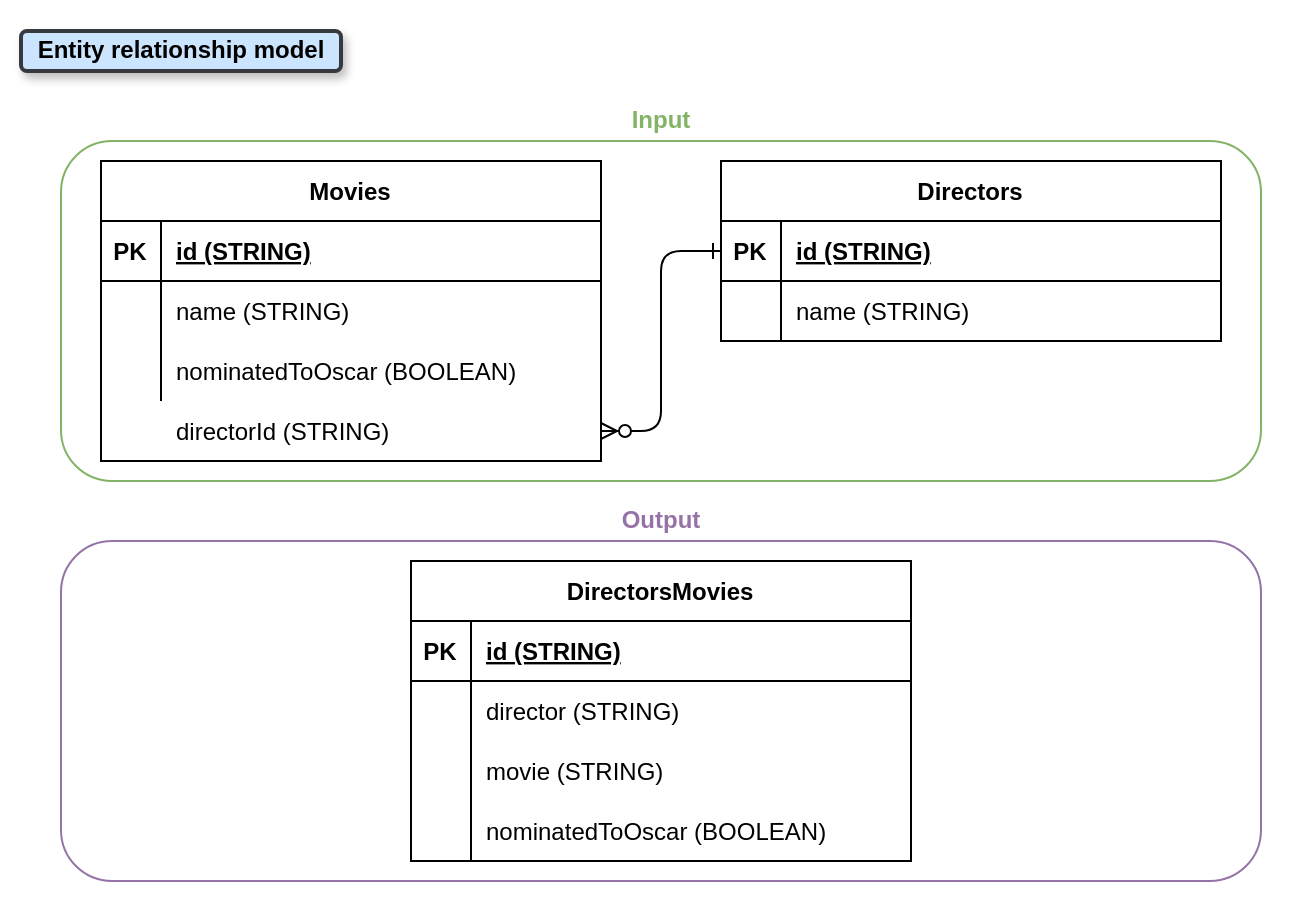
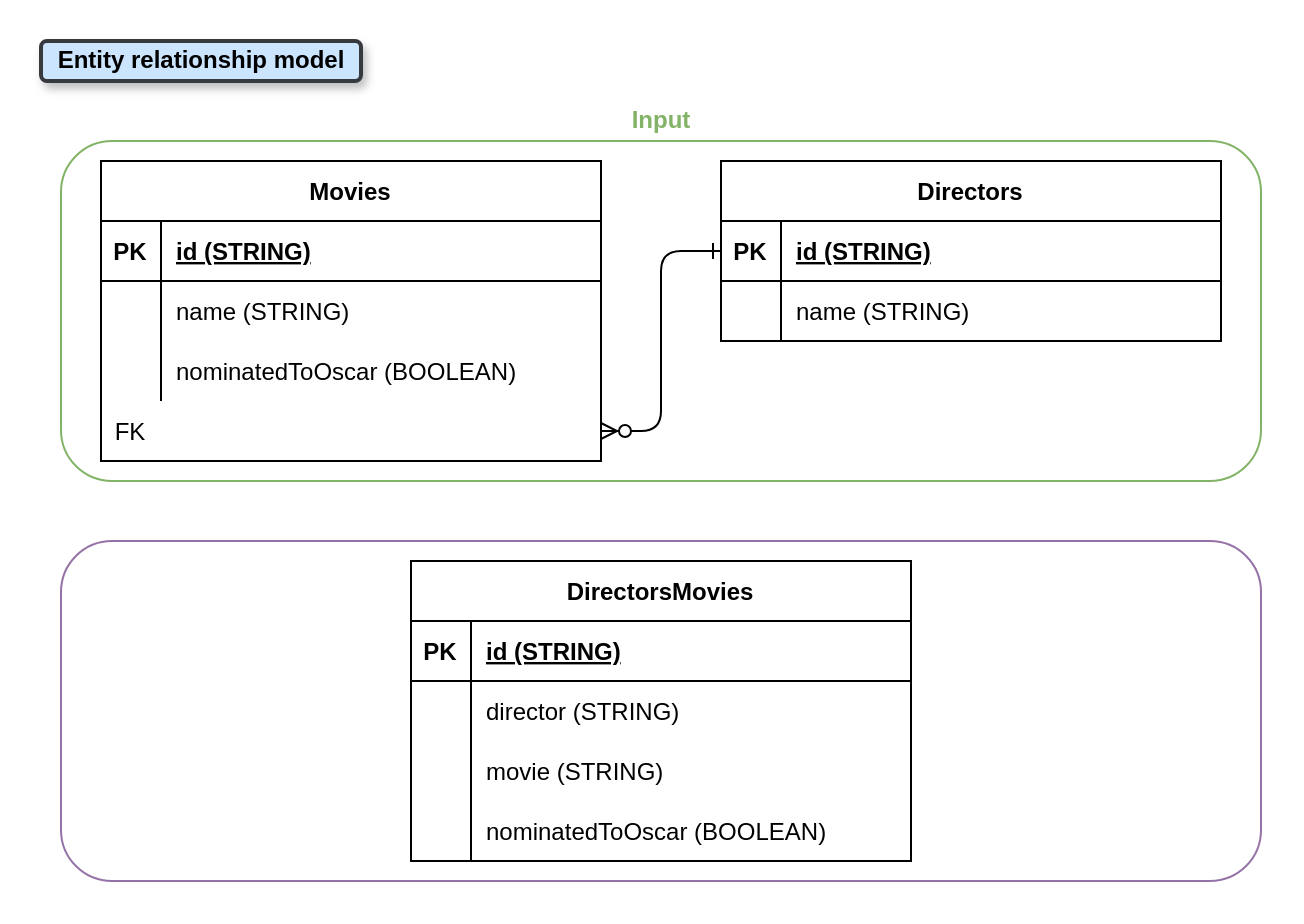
(181, 51) -> (201, 61)
none -> (131, 431)
(381, 431) -> none
(661, 521) -> none
